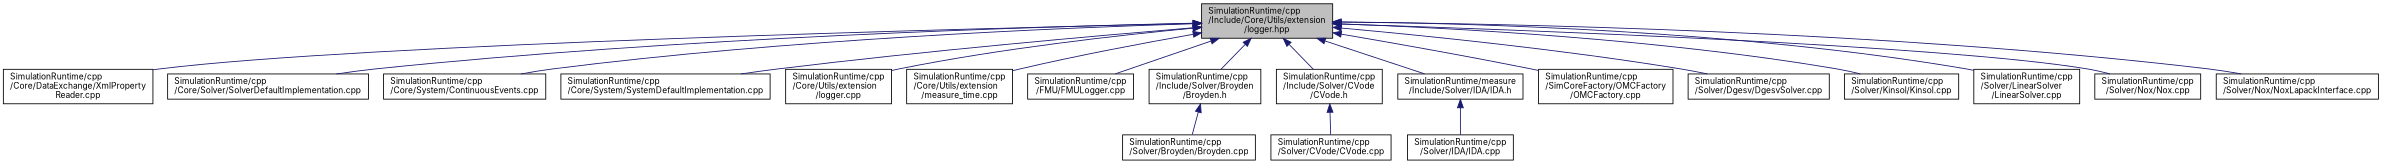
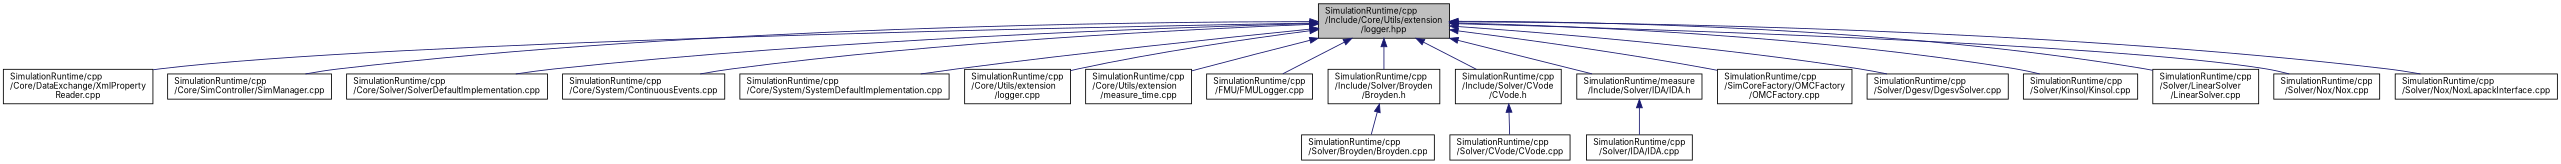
none -> (250, 87)
